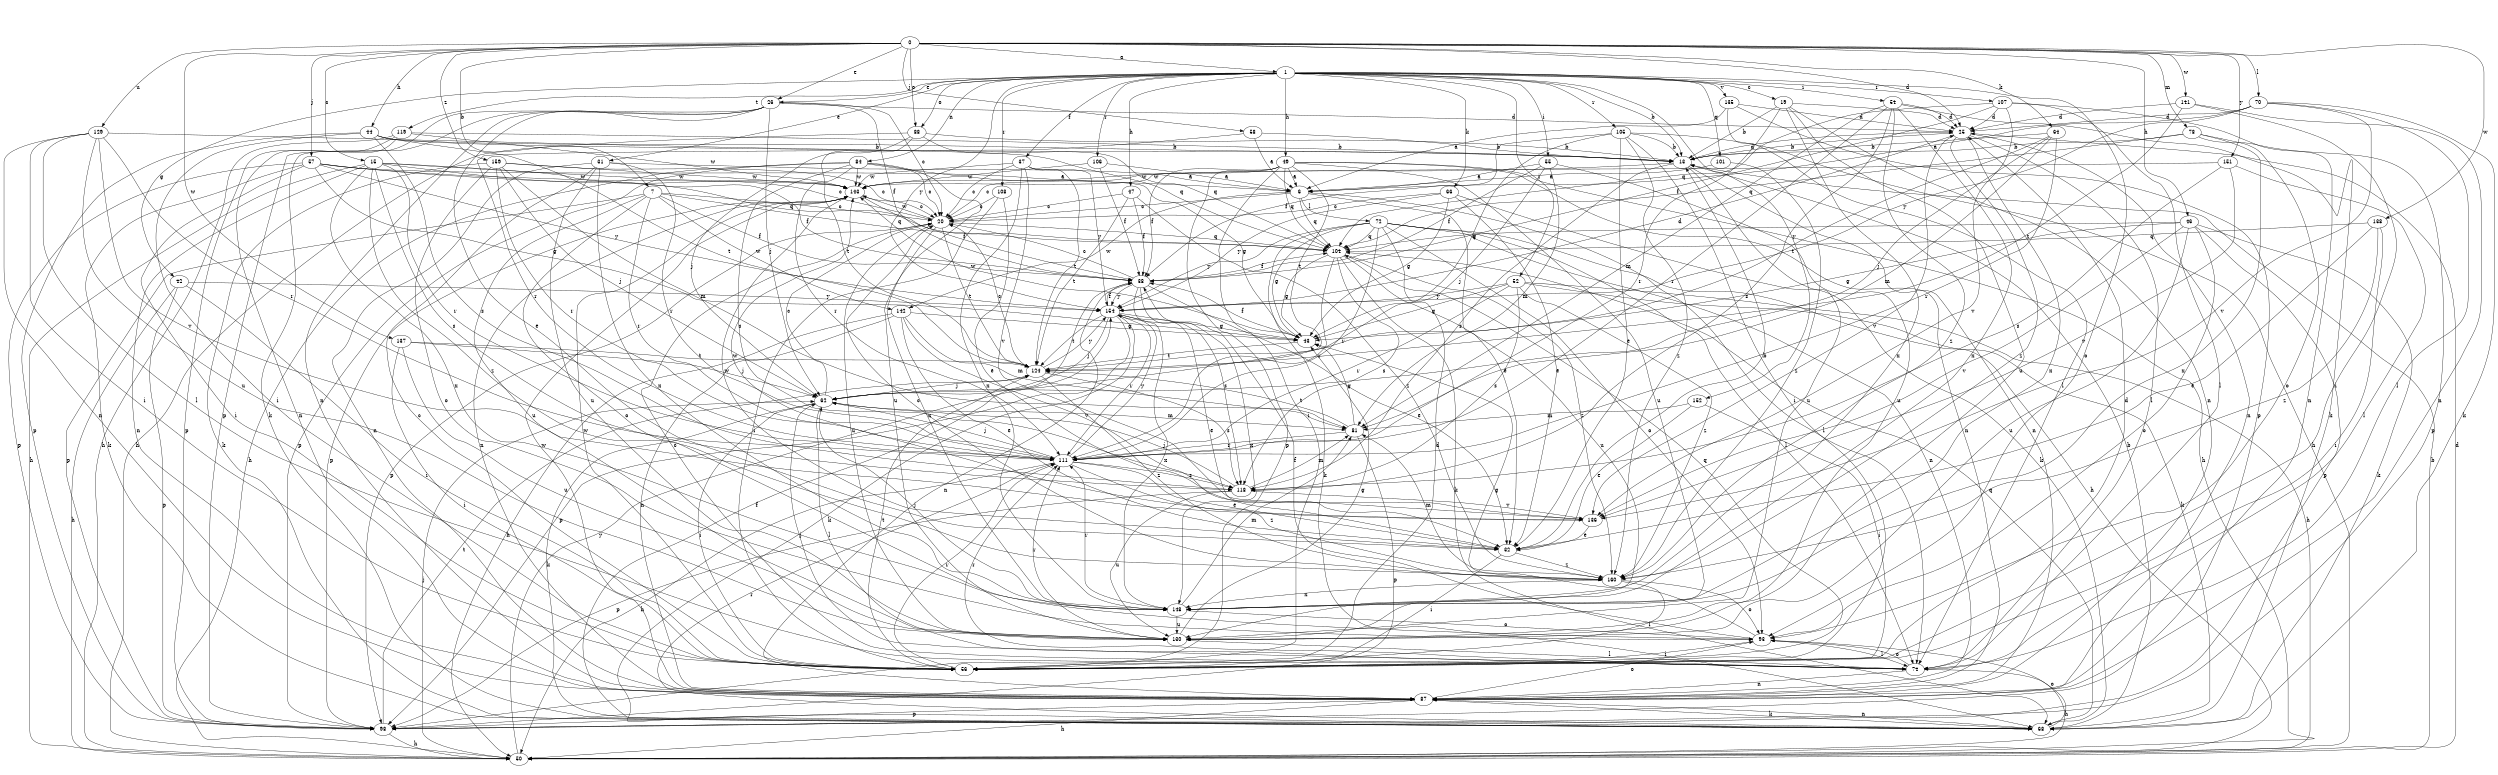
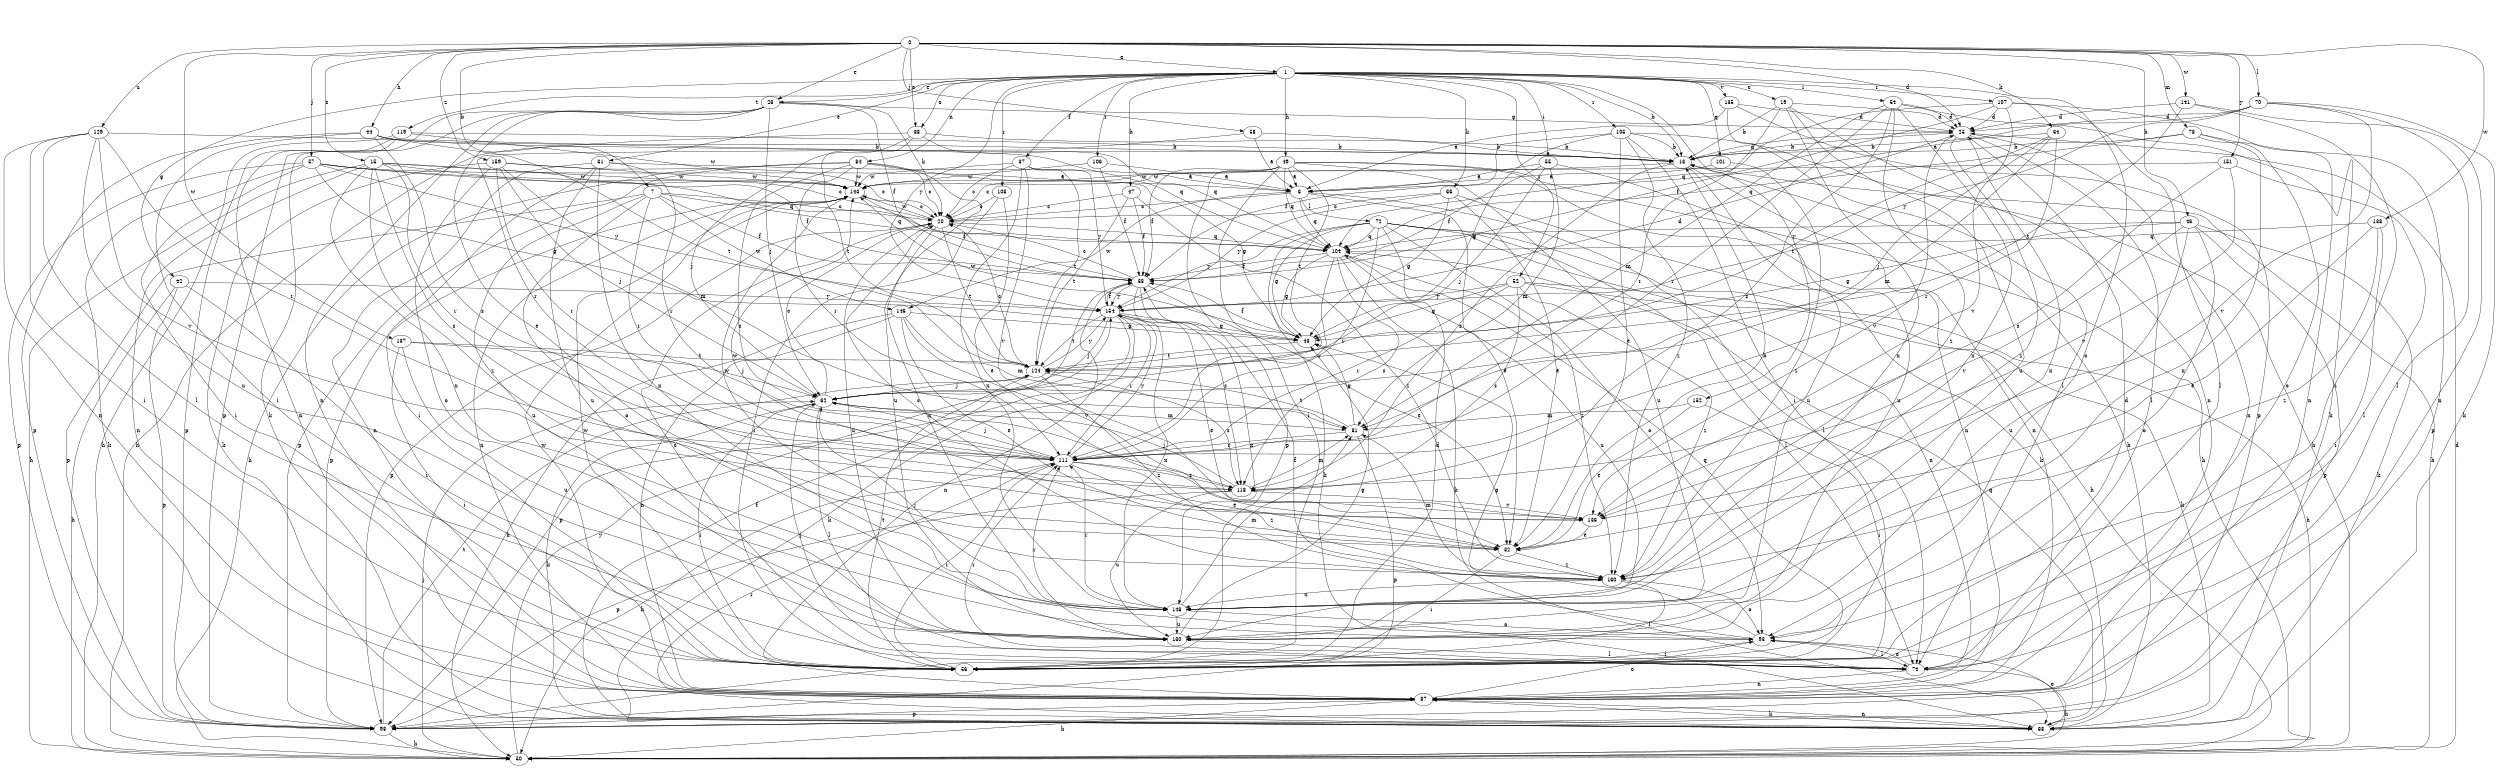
(1514, 118) -> (1514, 118)
(923, 162) -> (923, 162)
(1237, 271) -> (1248, 263)
(901, 312) -> (901, 312)
(419, 416) -> (419, 416)
